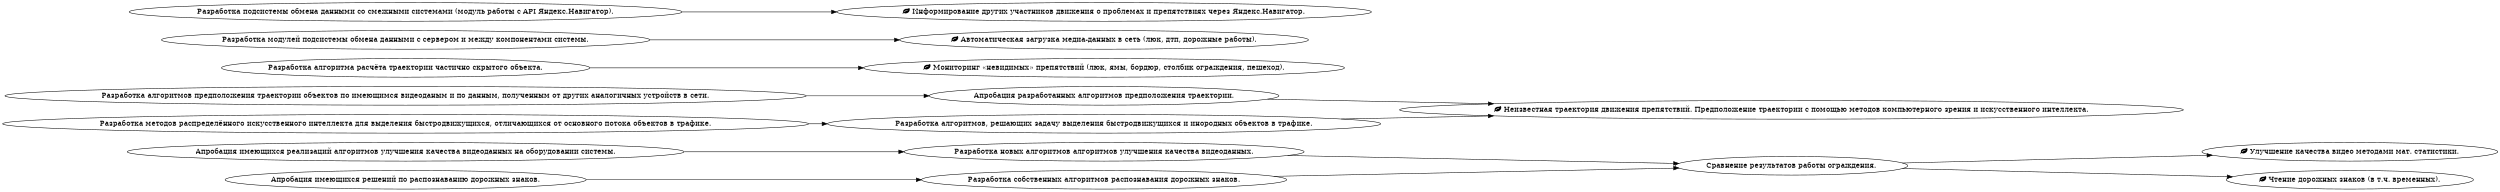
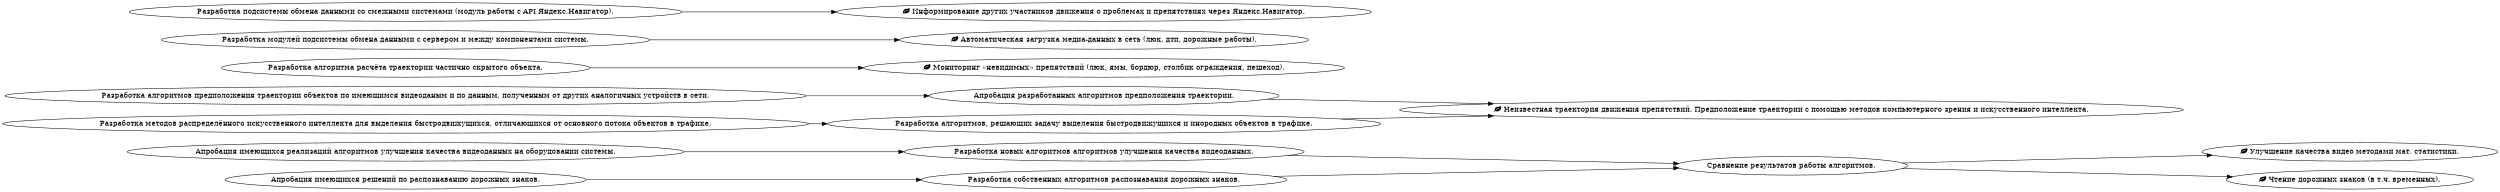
(1791, 166) -> (1791, 166)
